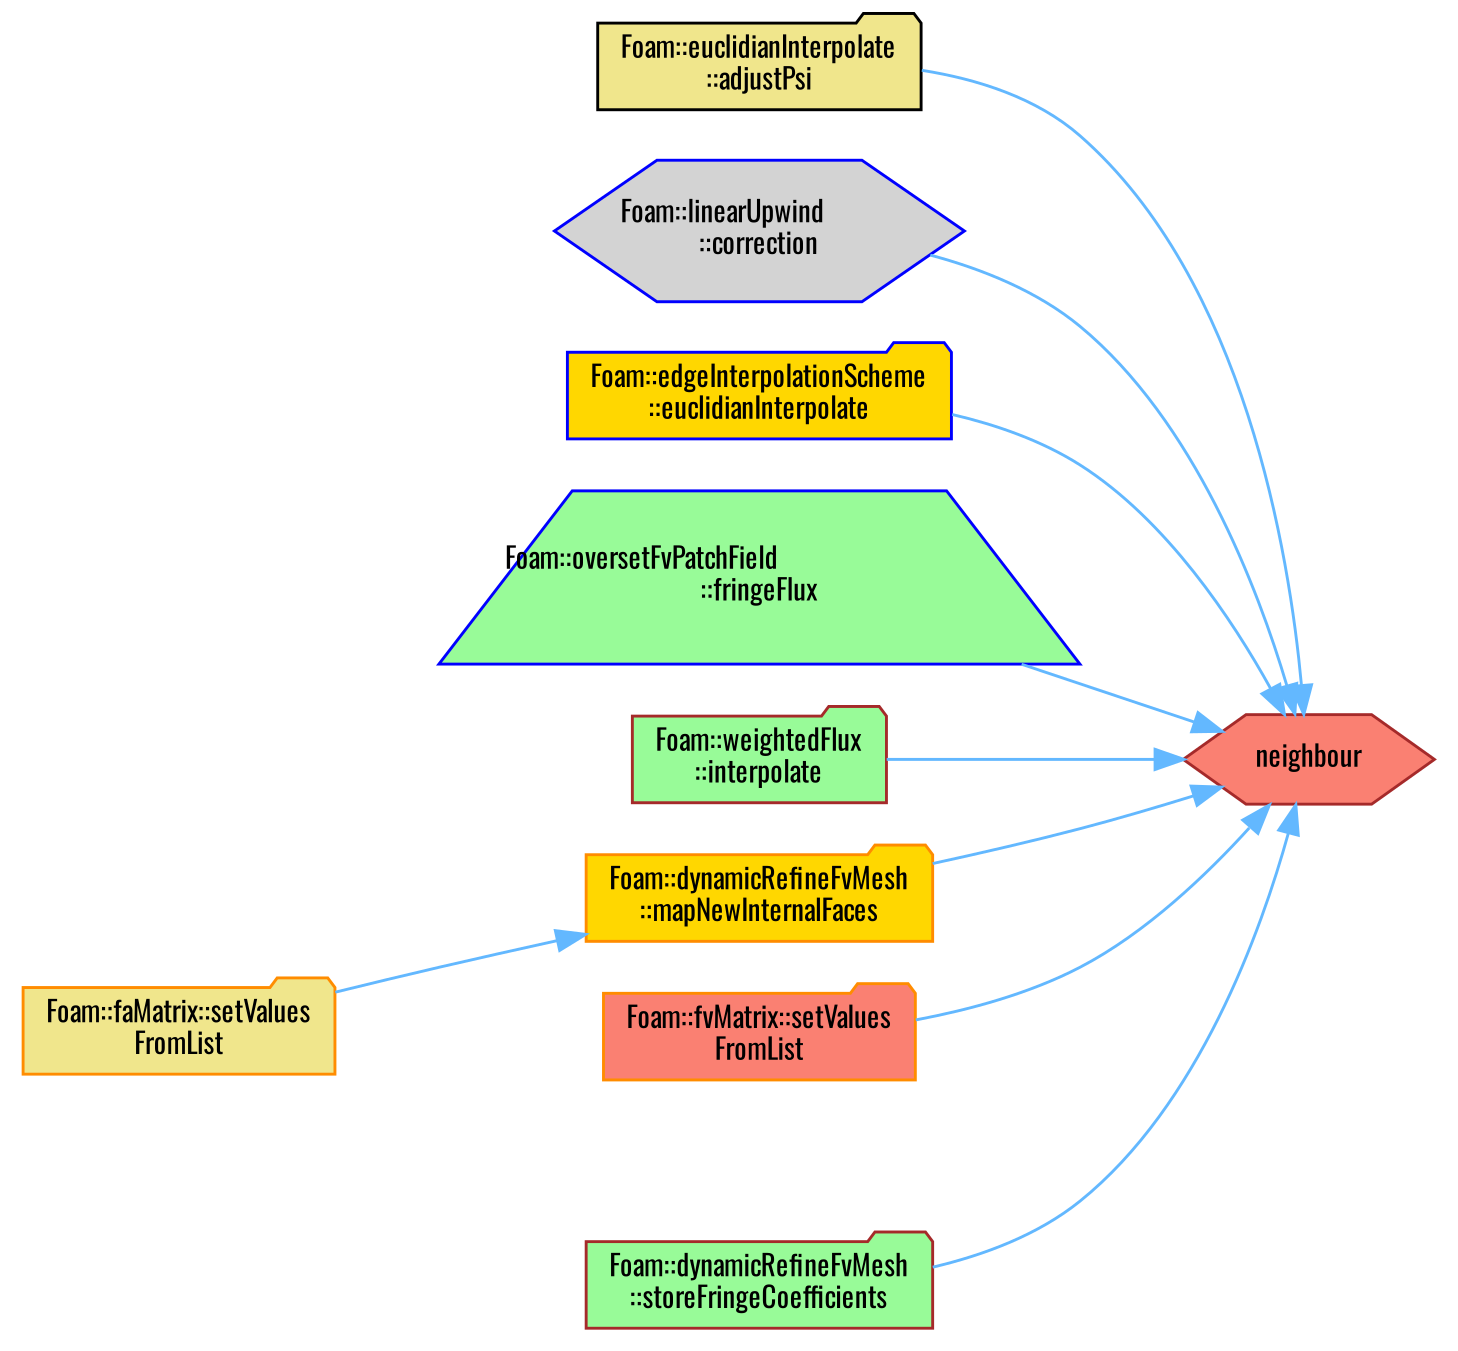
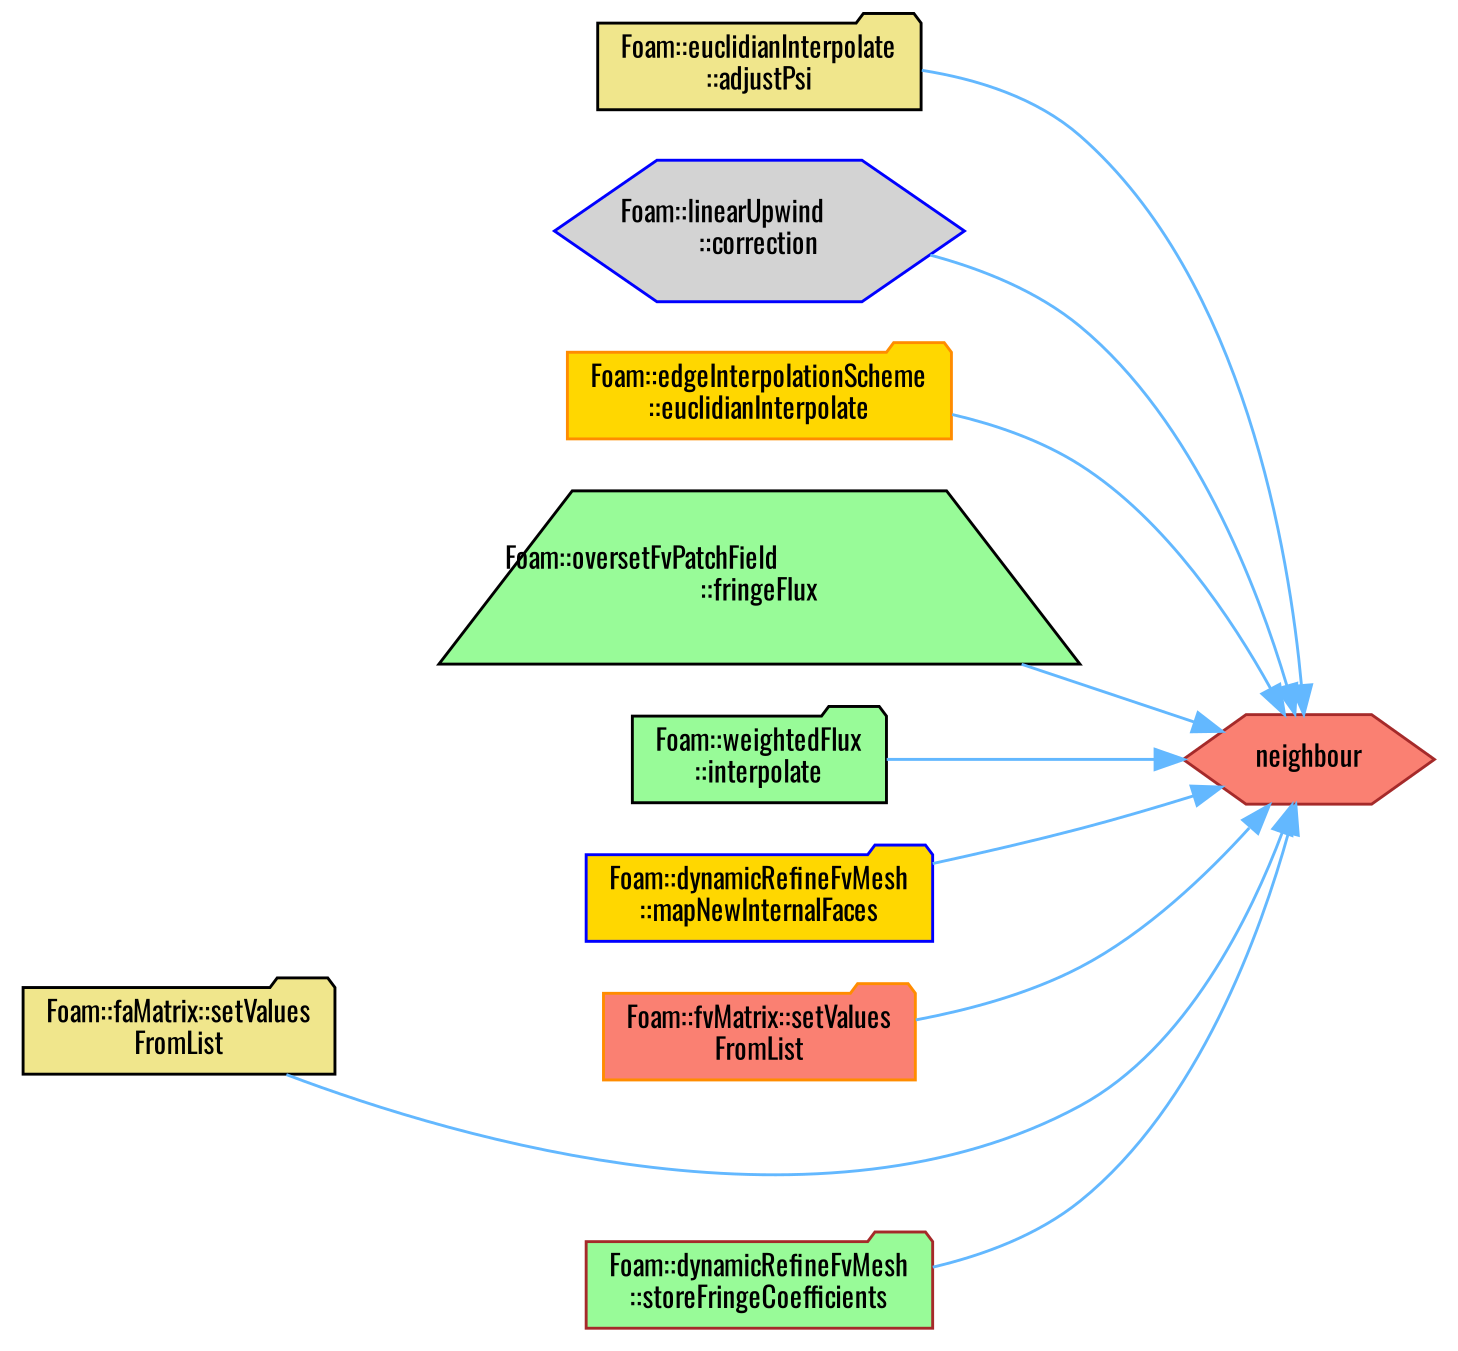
(759, 396) -> (759, 396)
(759, 578) -> (759, 578)
(759, 759) -> (759, 759)
(759, 898) -> (759, 898)
(446, 966) -> (856, 1170)
(179, 1031) -> (179, 1031)
